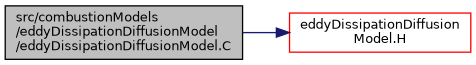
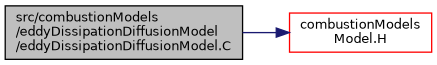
(380, 33) -> (361, 33)
